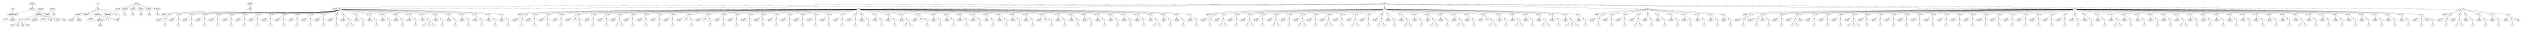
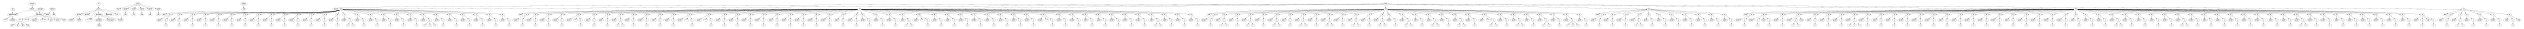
(108, 20) -> (111, 20)
